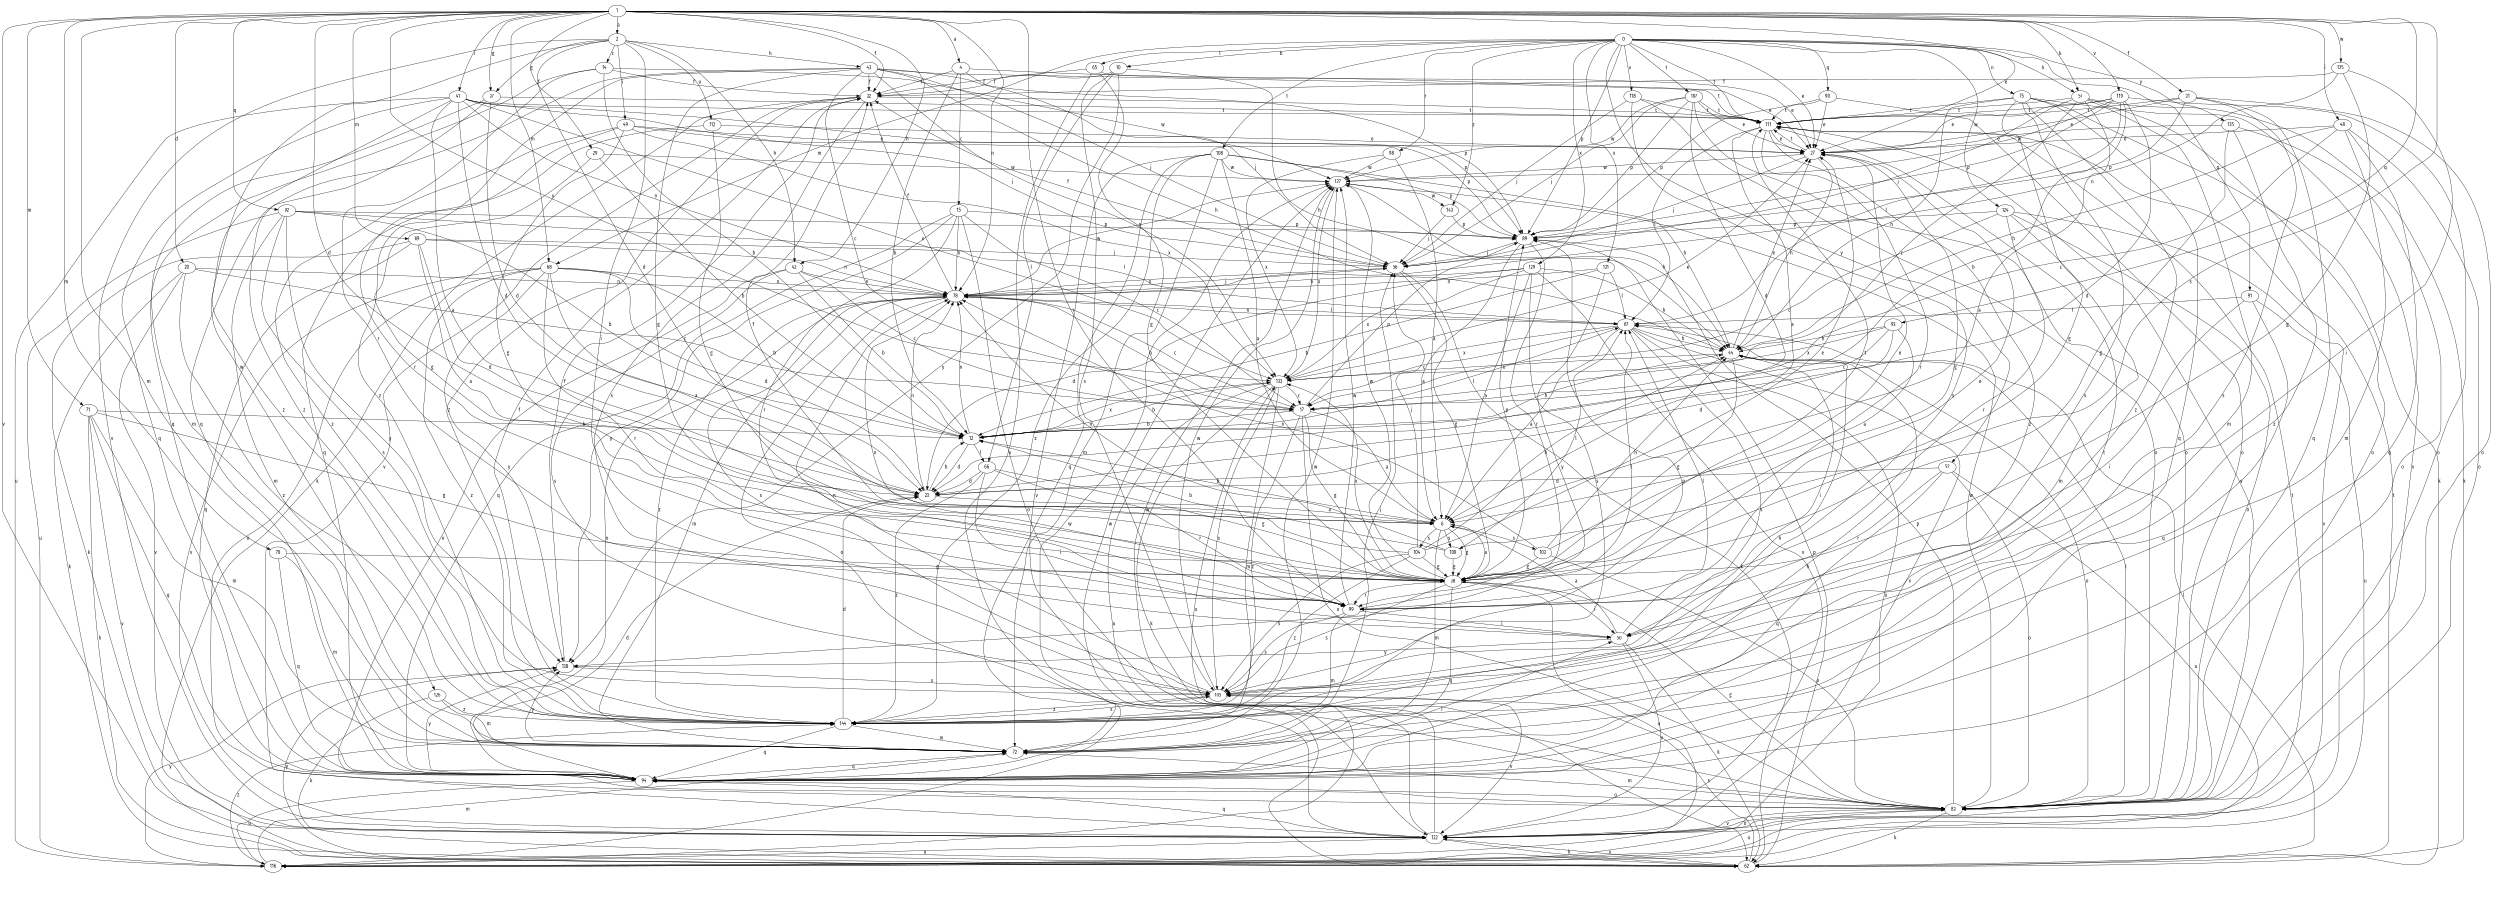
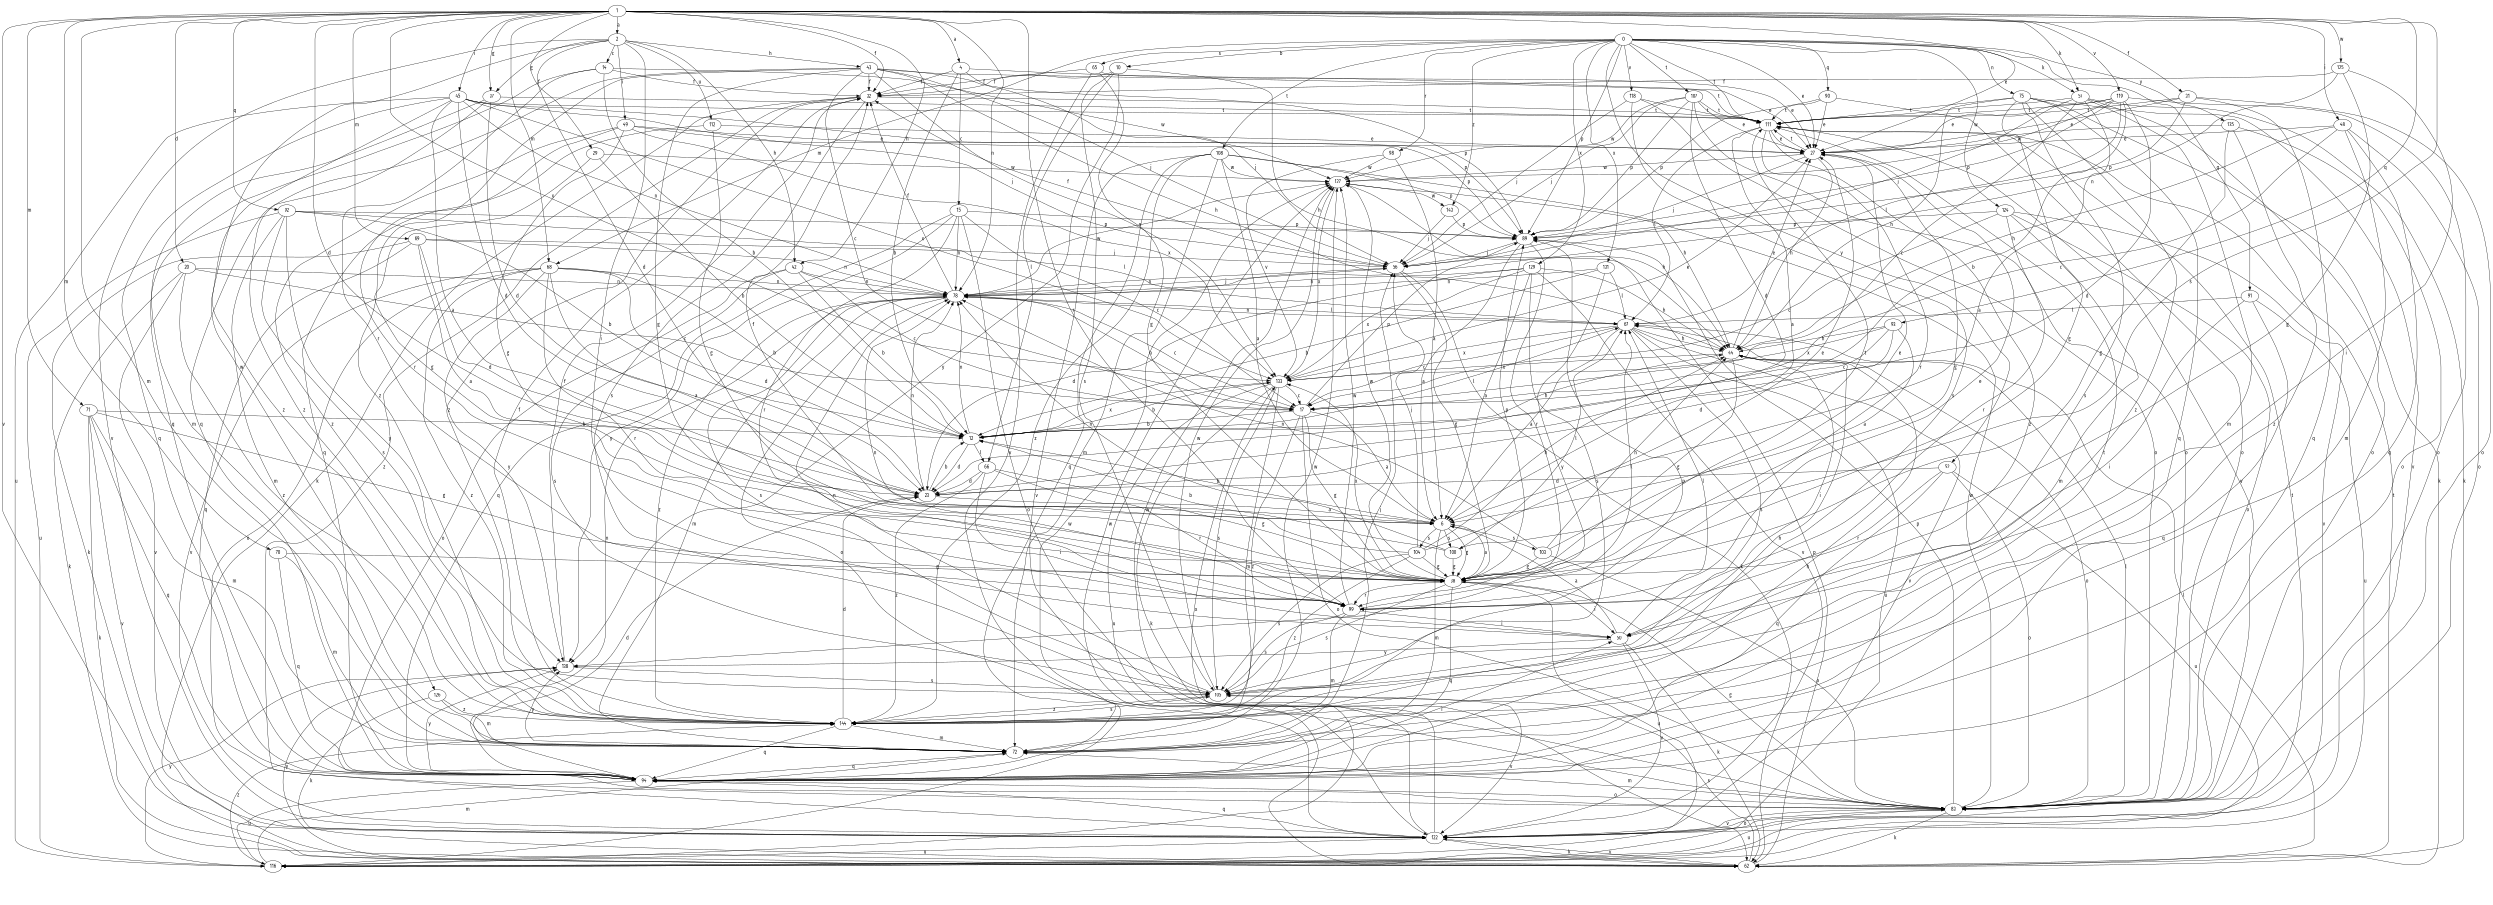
(1220, 54) -> (1220, 54)
(458, 97) -> (458, 97)
(1266, 268) -> (1266, 268)
(384, 467) -> (384, 467)
(1938, 581) -> none
